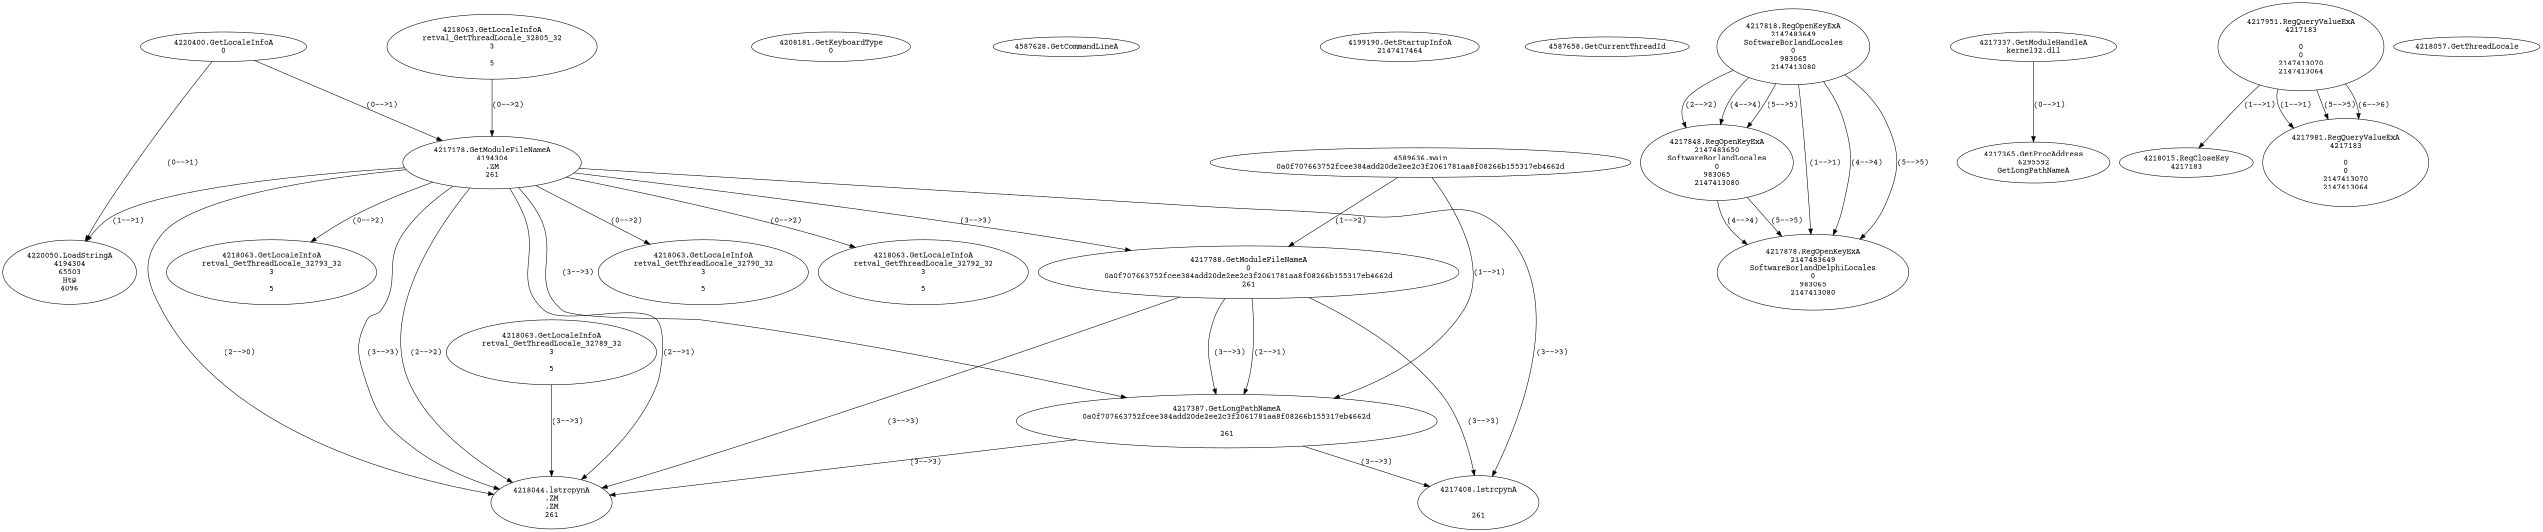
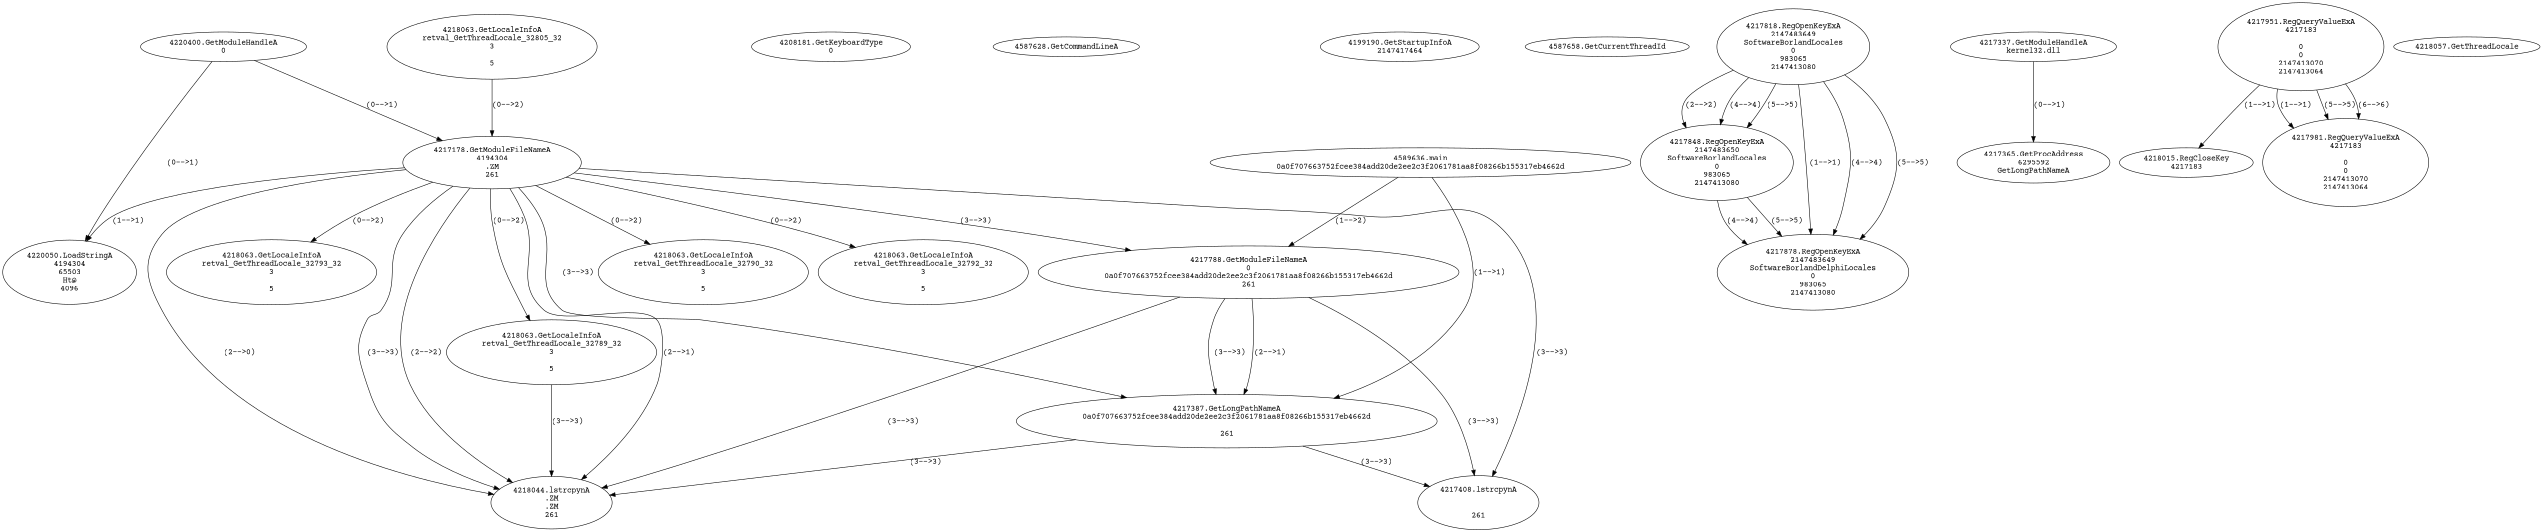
(224, 47) -> (224, 47)
none -> (500, 255)
